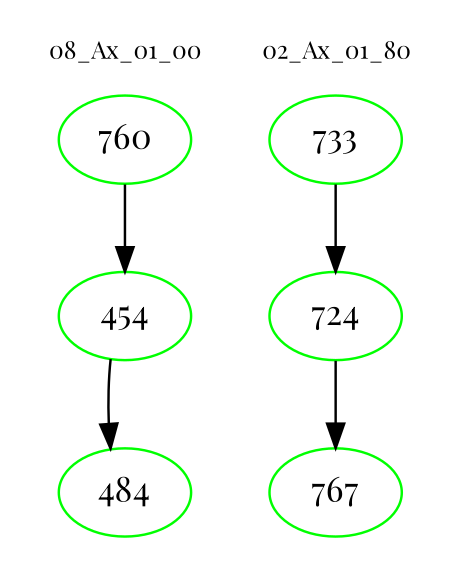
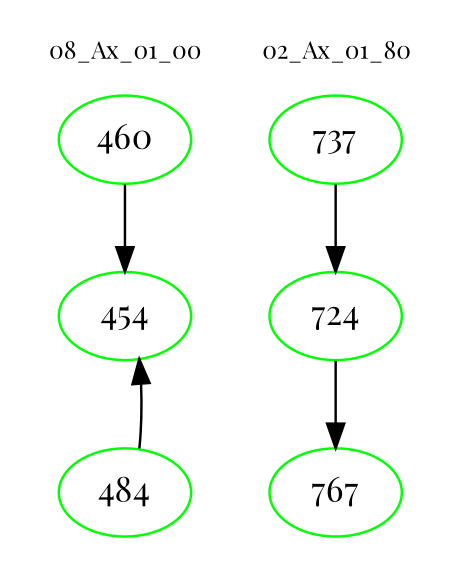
(125, 140) -> (125, 140)
(336, 140) -> (336, 140)
(109, 392) -> (141, 416)
